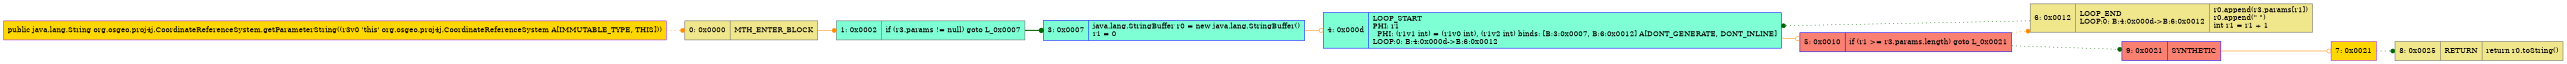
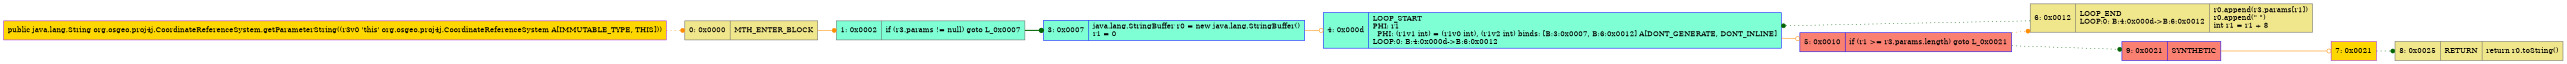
(2241, 26) -> (2241, 26)
